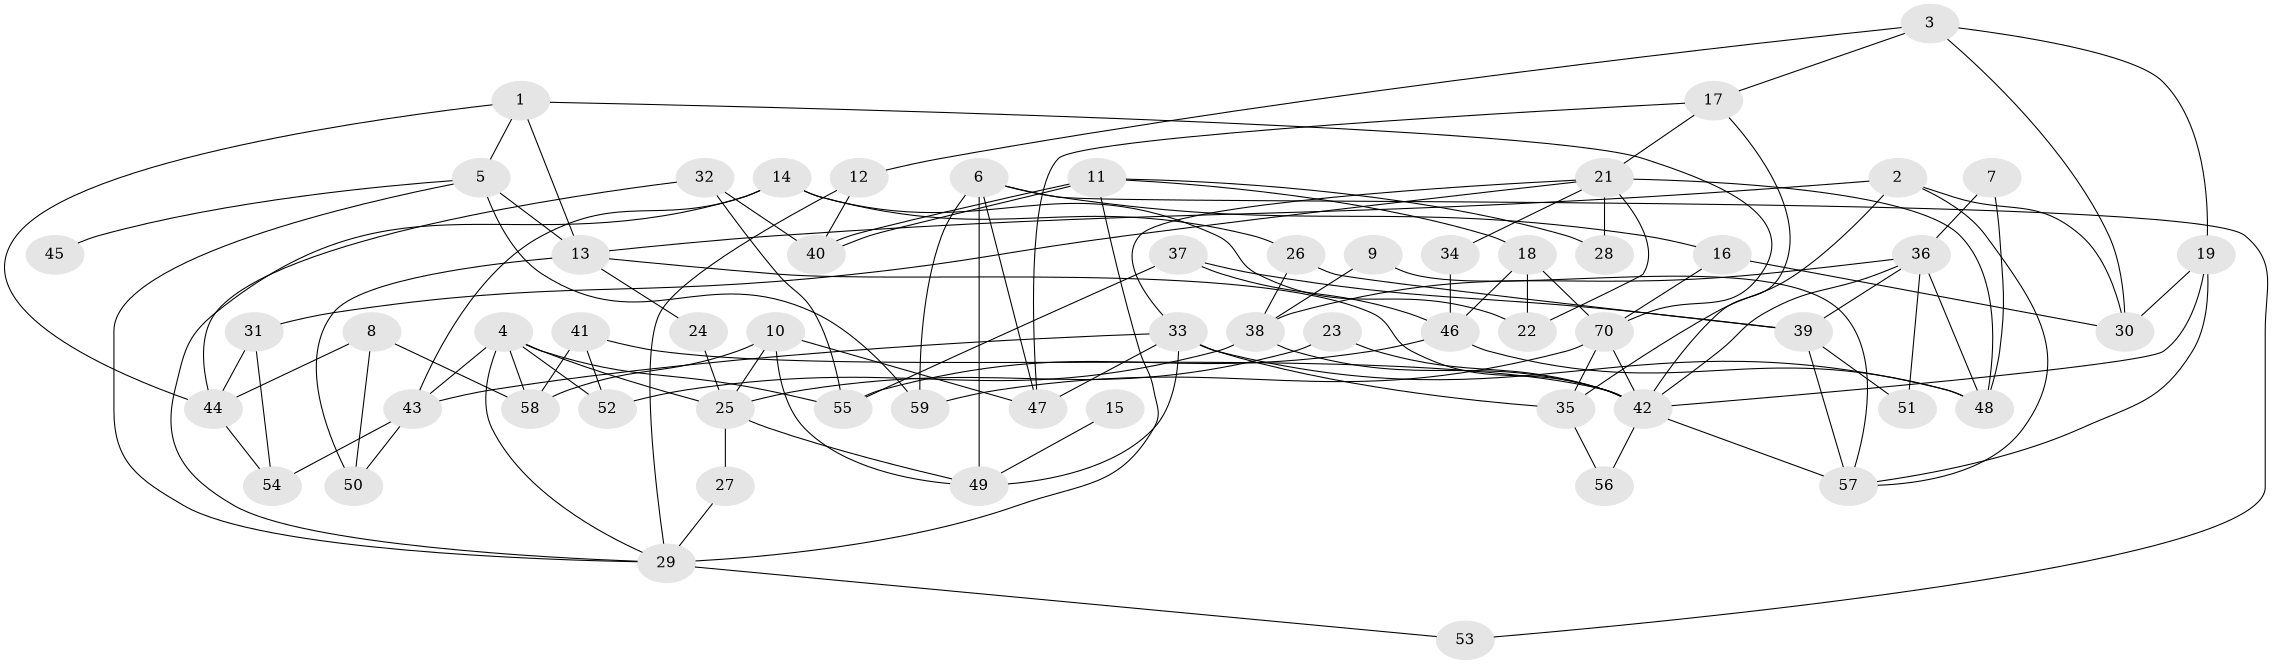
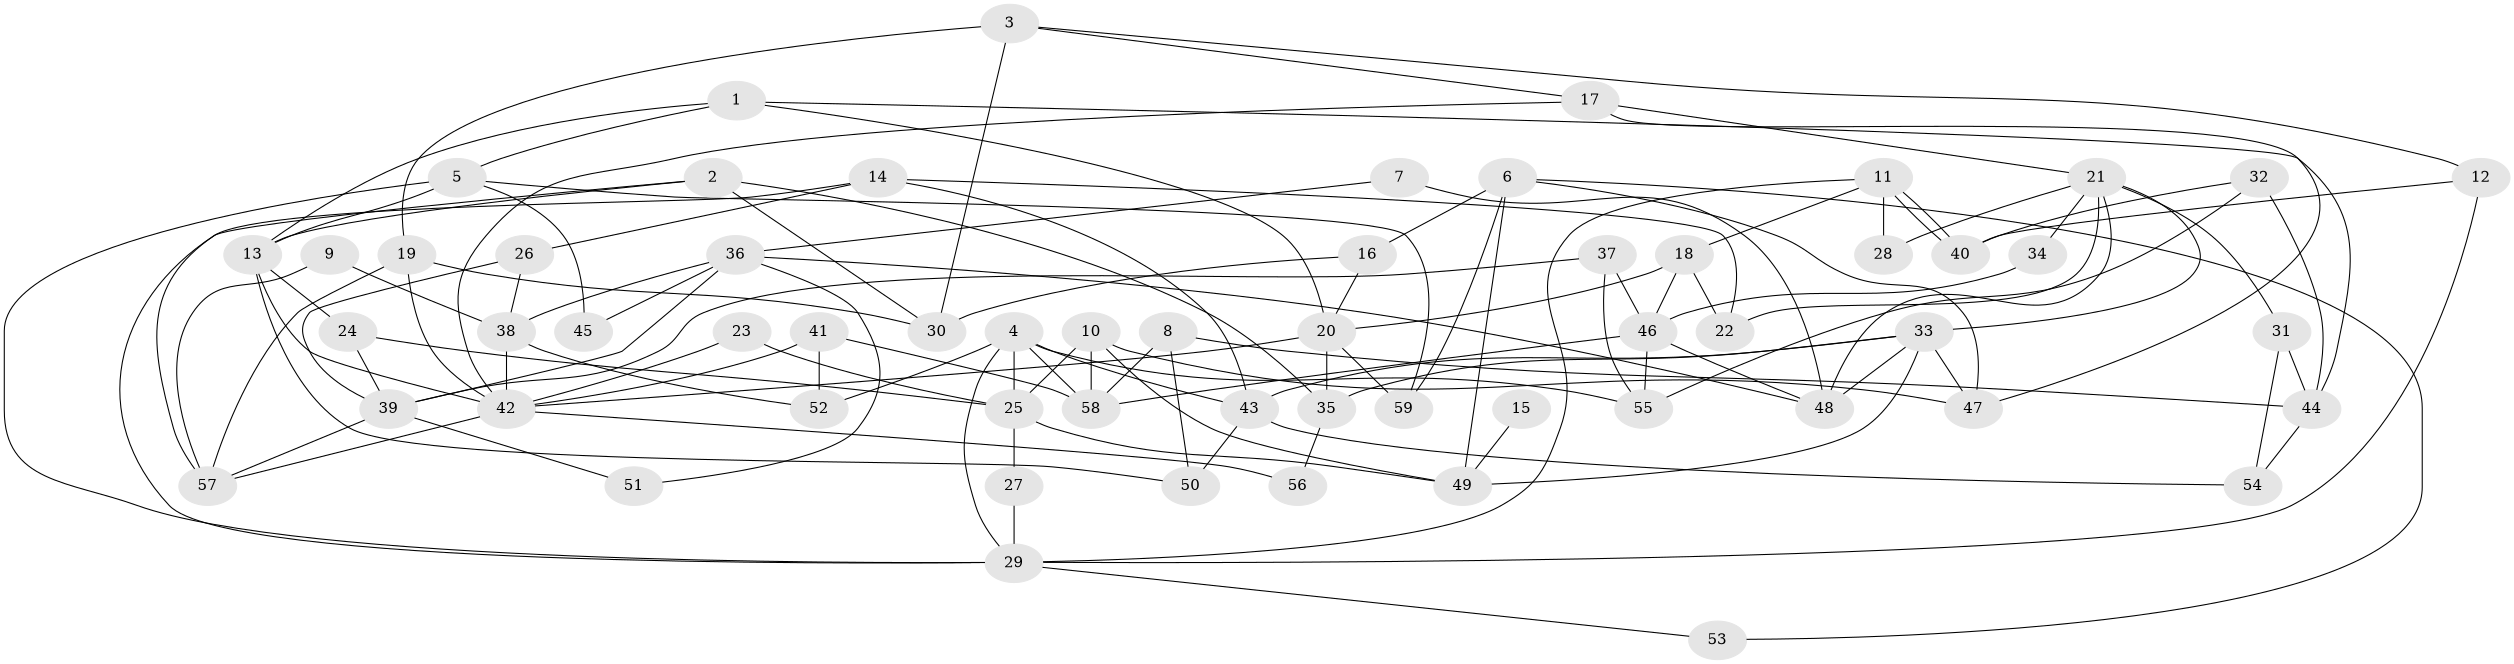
(1769, 311) -> (649, 299)
(1605, 332) -> (1327, 332)
none -> (365, 364)
none -> (1369, 368)
